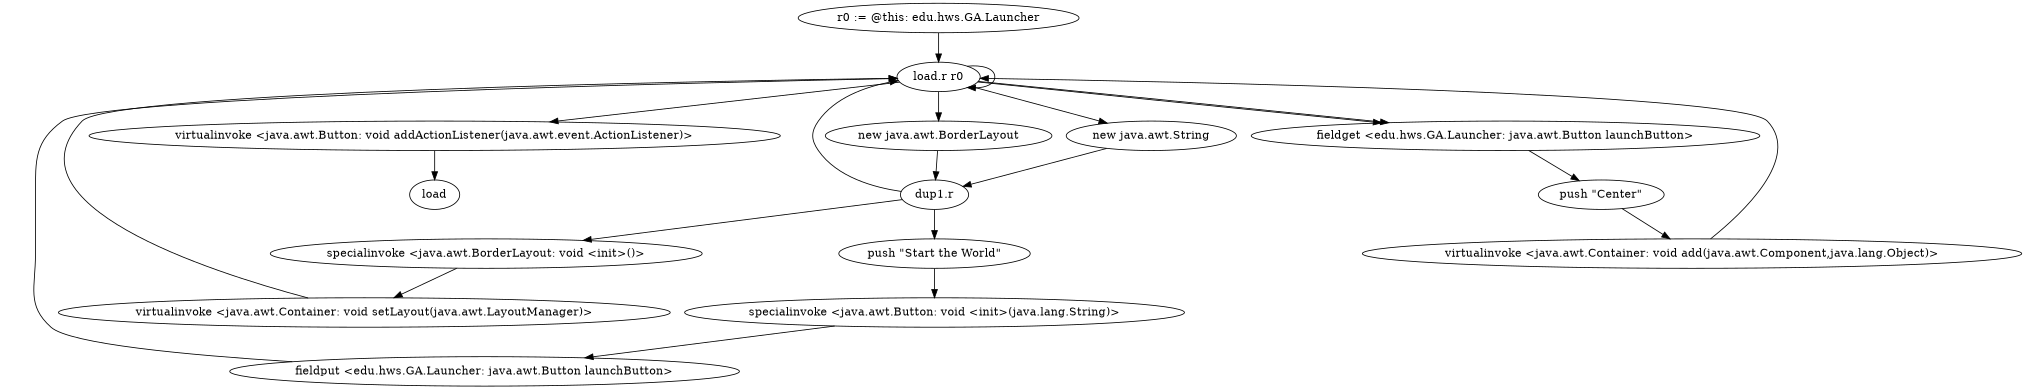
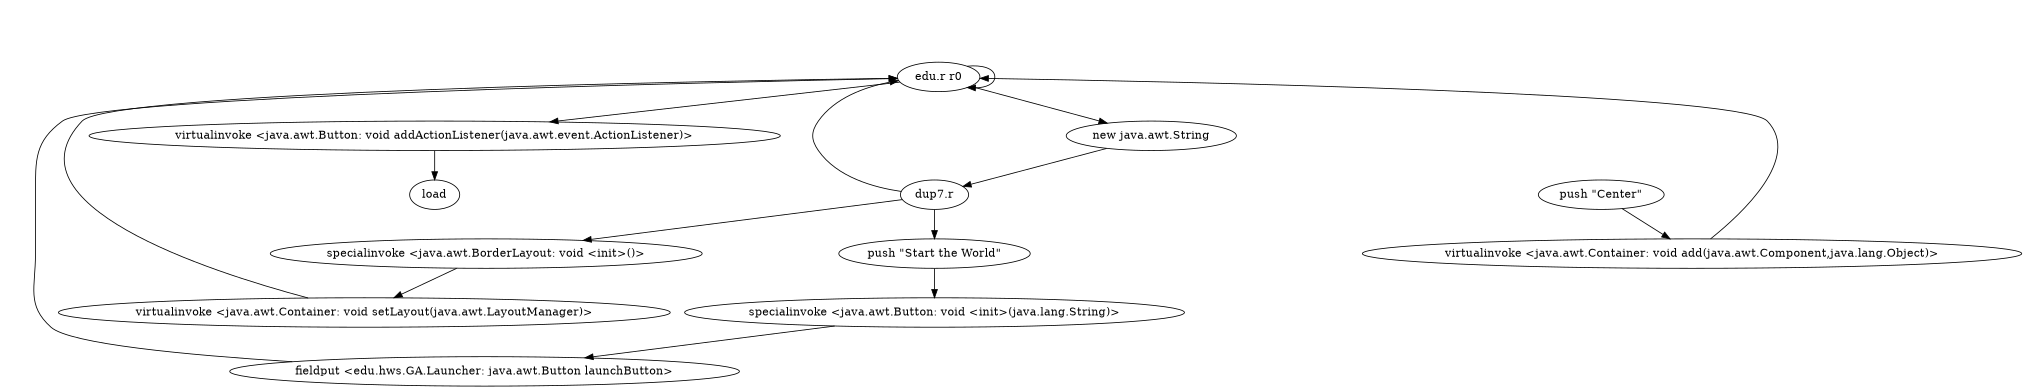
(939, 18) -> none
(939, 77) -> (939, 77)
(939, 136) -> none
(1506, 136) -> none
(935, 195) -> (935, 195)
